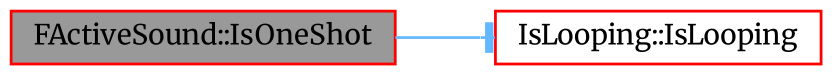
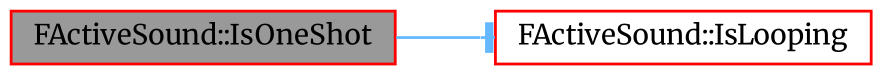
(658, 38) -> (683, 38)
